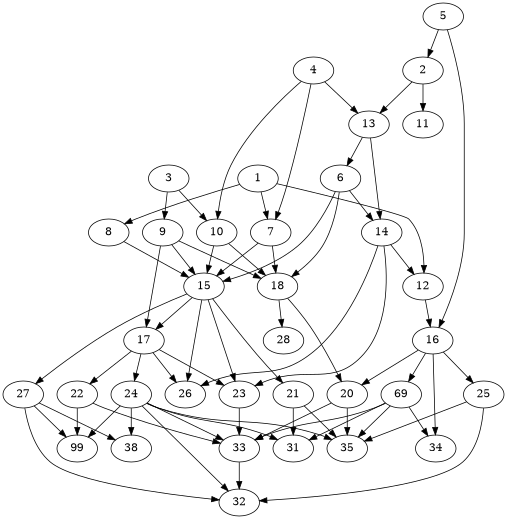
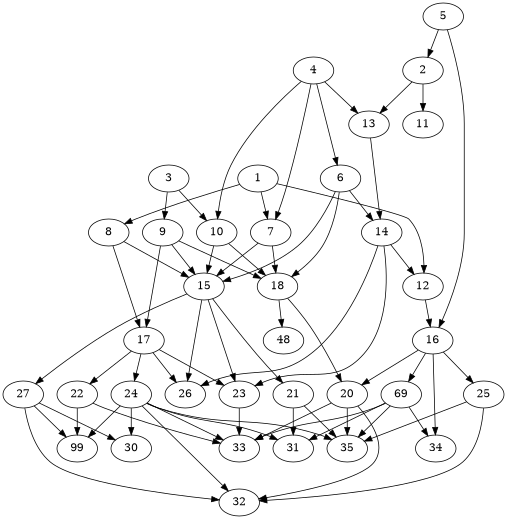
(357, 148) -> (326, 121)
(177, 311) -> (125, 283)
(284, 340) -> (284, 340)
(131, 448) -> (131, 448)
(239, 472) -> (352, 476)
